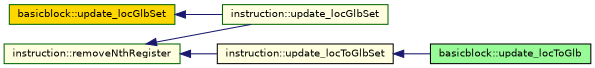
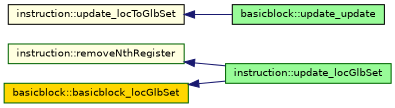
(92, 14) -> (96, 93)
(305, 14) -> (308, 73)
(204, 54) -> none
(511, 54) -> (308, 14)
